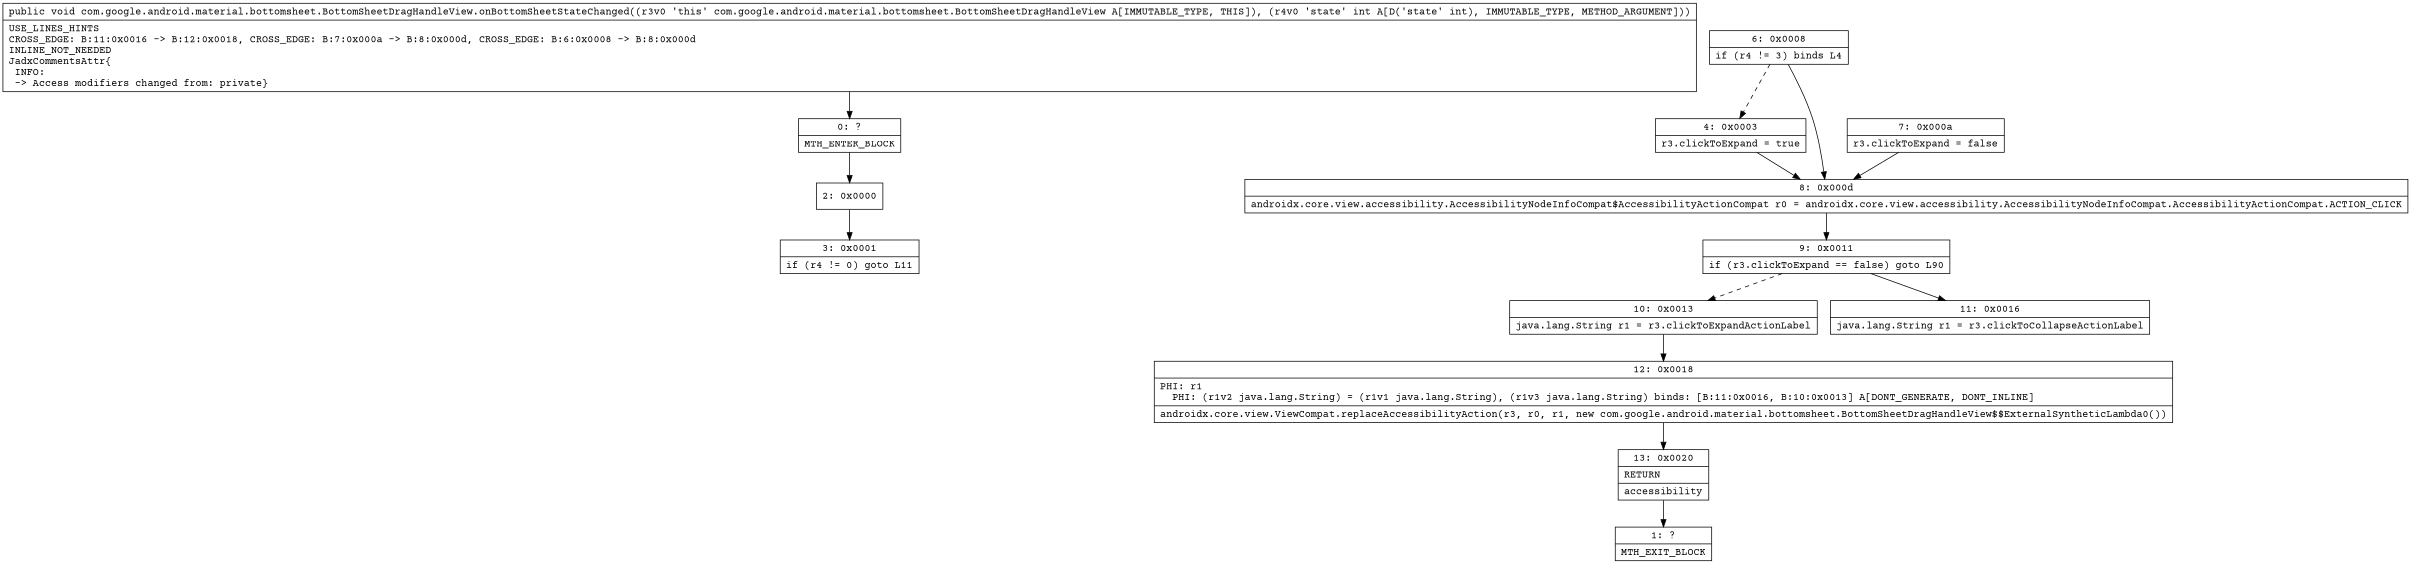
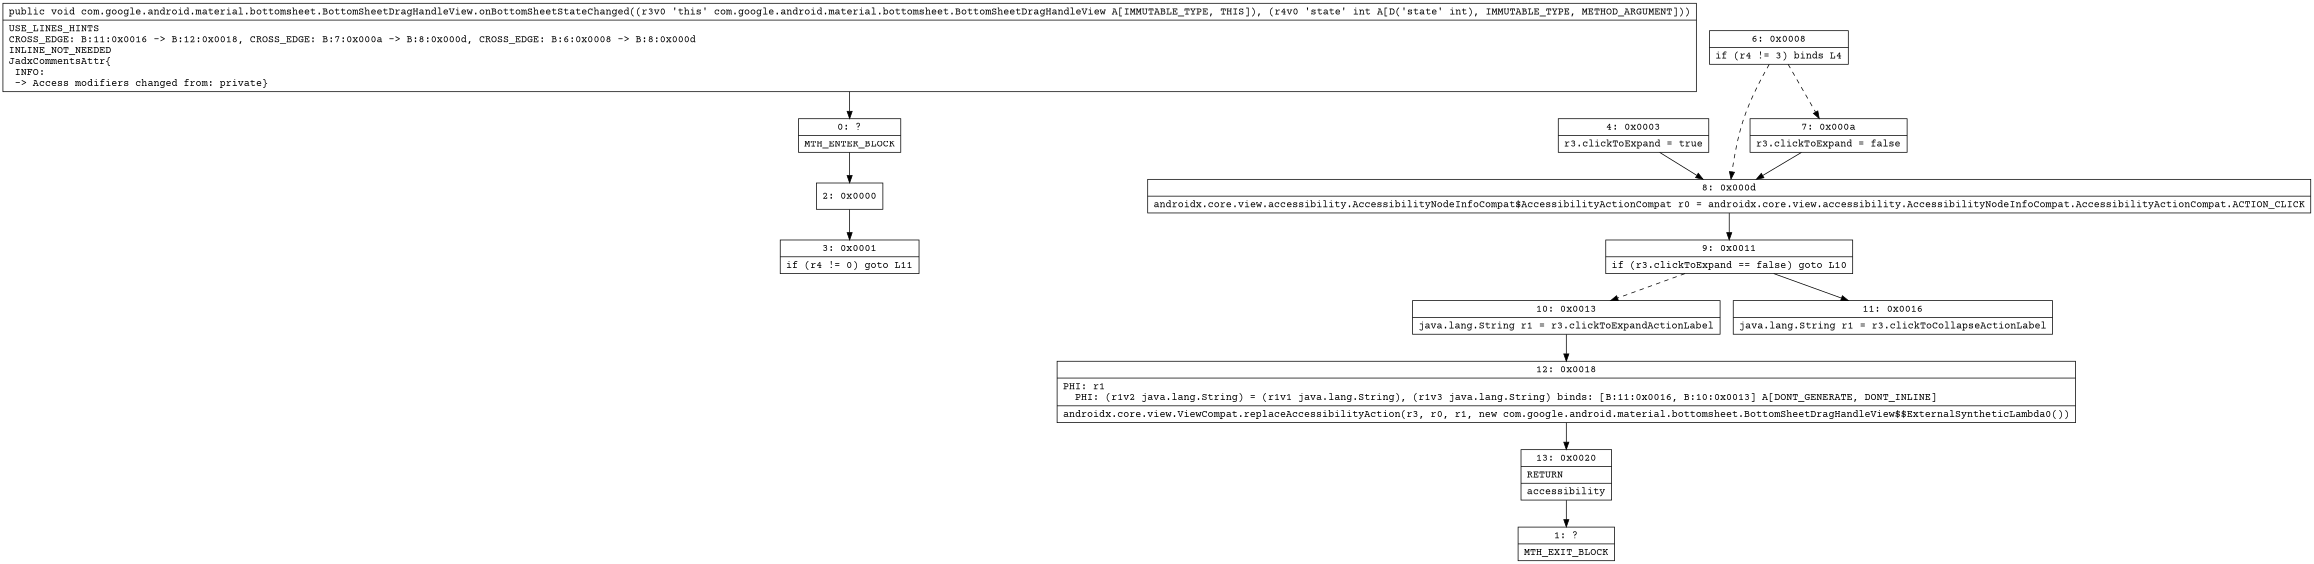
(1757, 88) -> (1802, 88)
(1812, 116) -> (1745, 116)
(1826, 265) -> (1729, 265)
